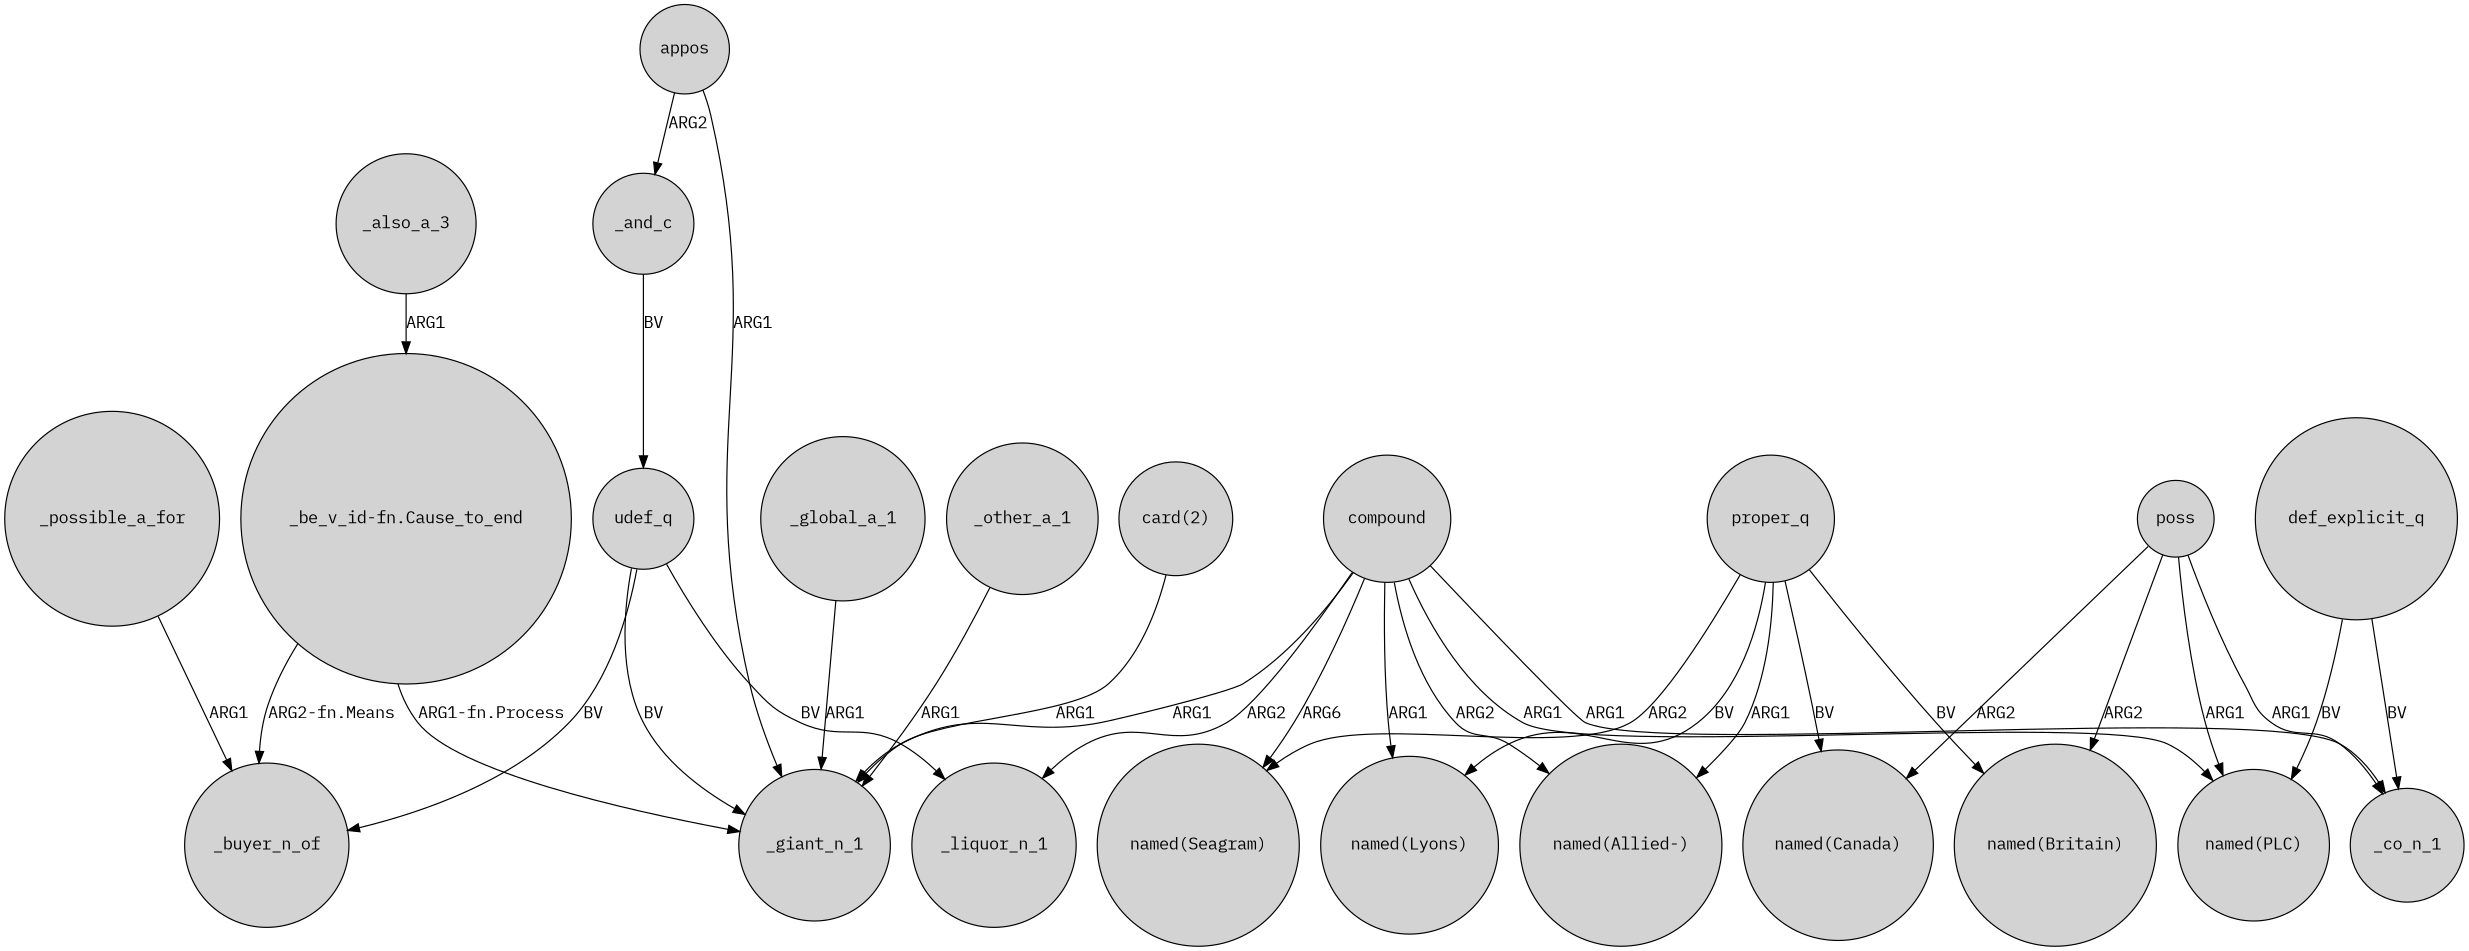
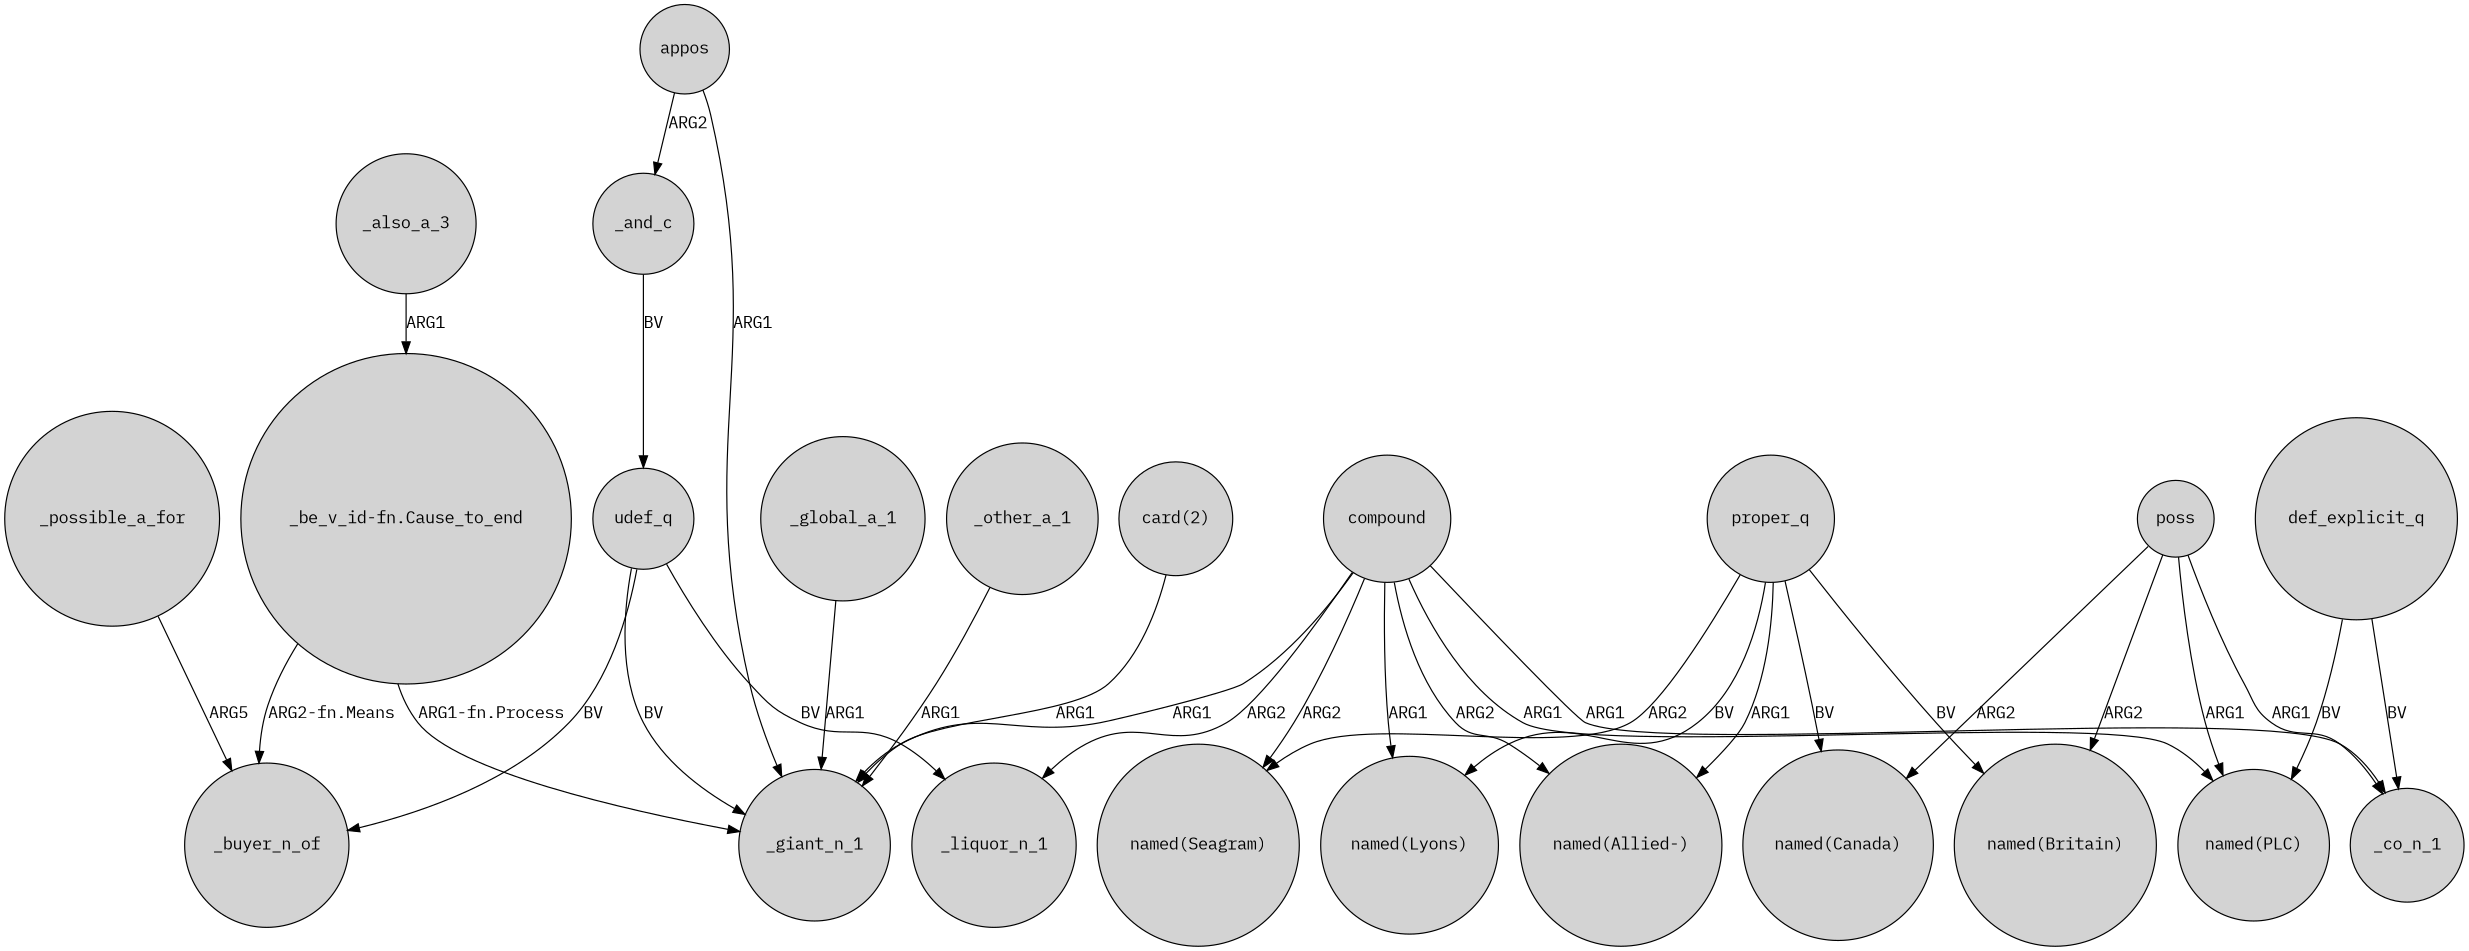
(229, 714) -> (229, 714)
(1322, 714) -> (1322, 714)
